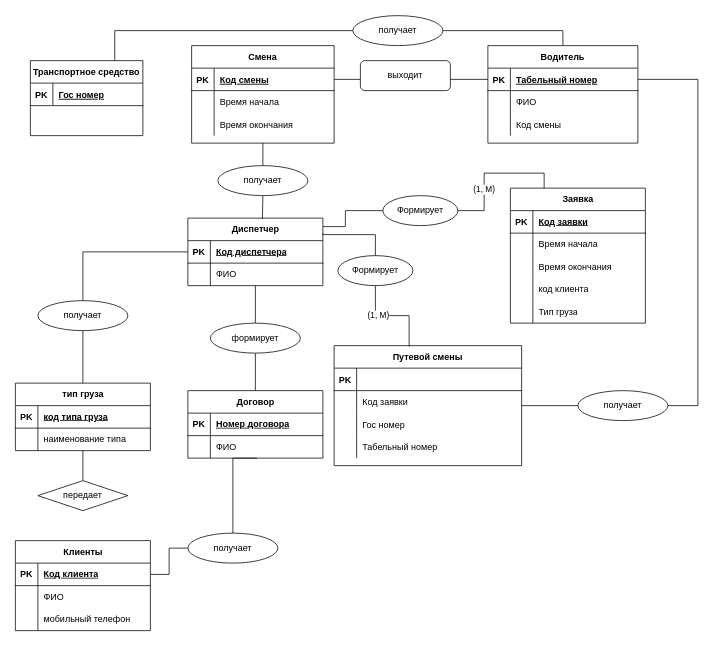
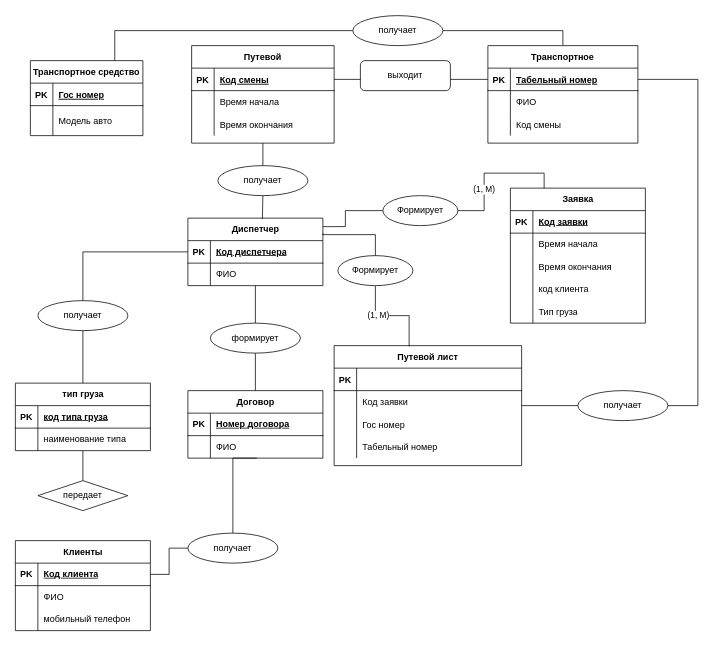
(263, 57) -> (263, 57)
(563, 57) -> (563, 57)
none -> (98, 120)
(428, 357) -> (428, 357)
